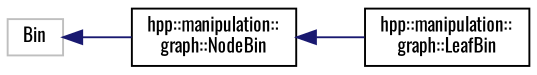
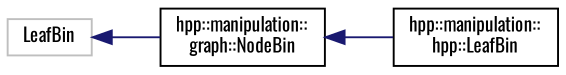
(35, 37) -> (50, 37)
(447, 37) -> (476, 37)
